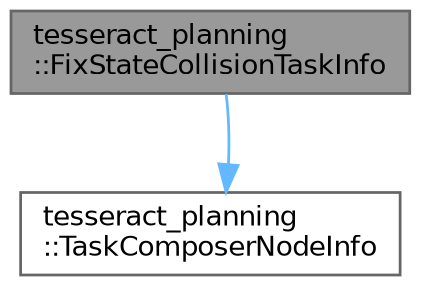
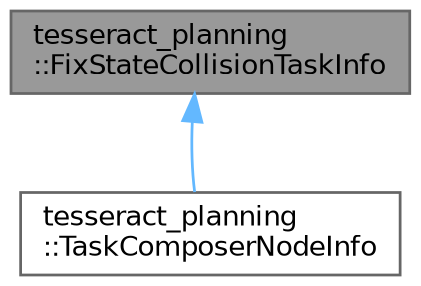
(229, 129) -> (192, 157)
